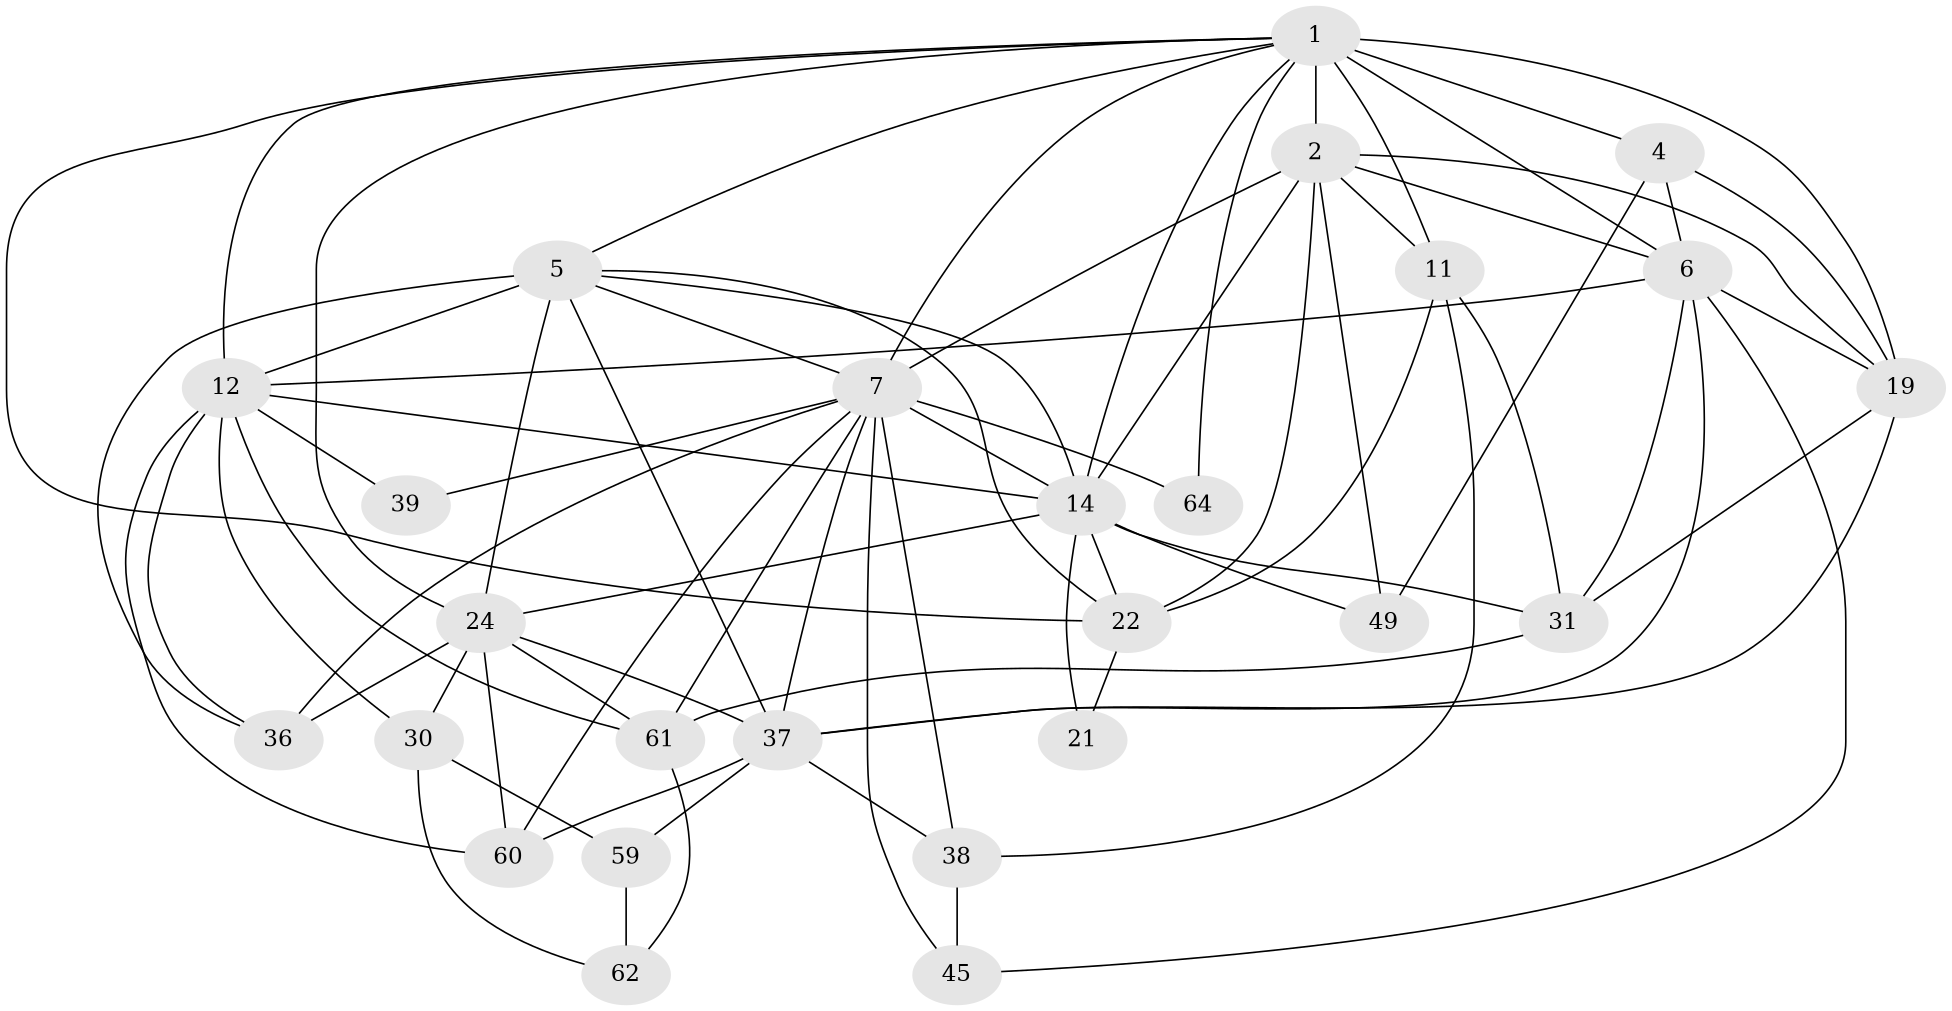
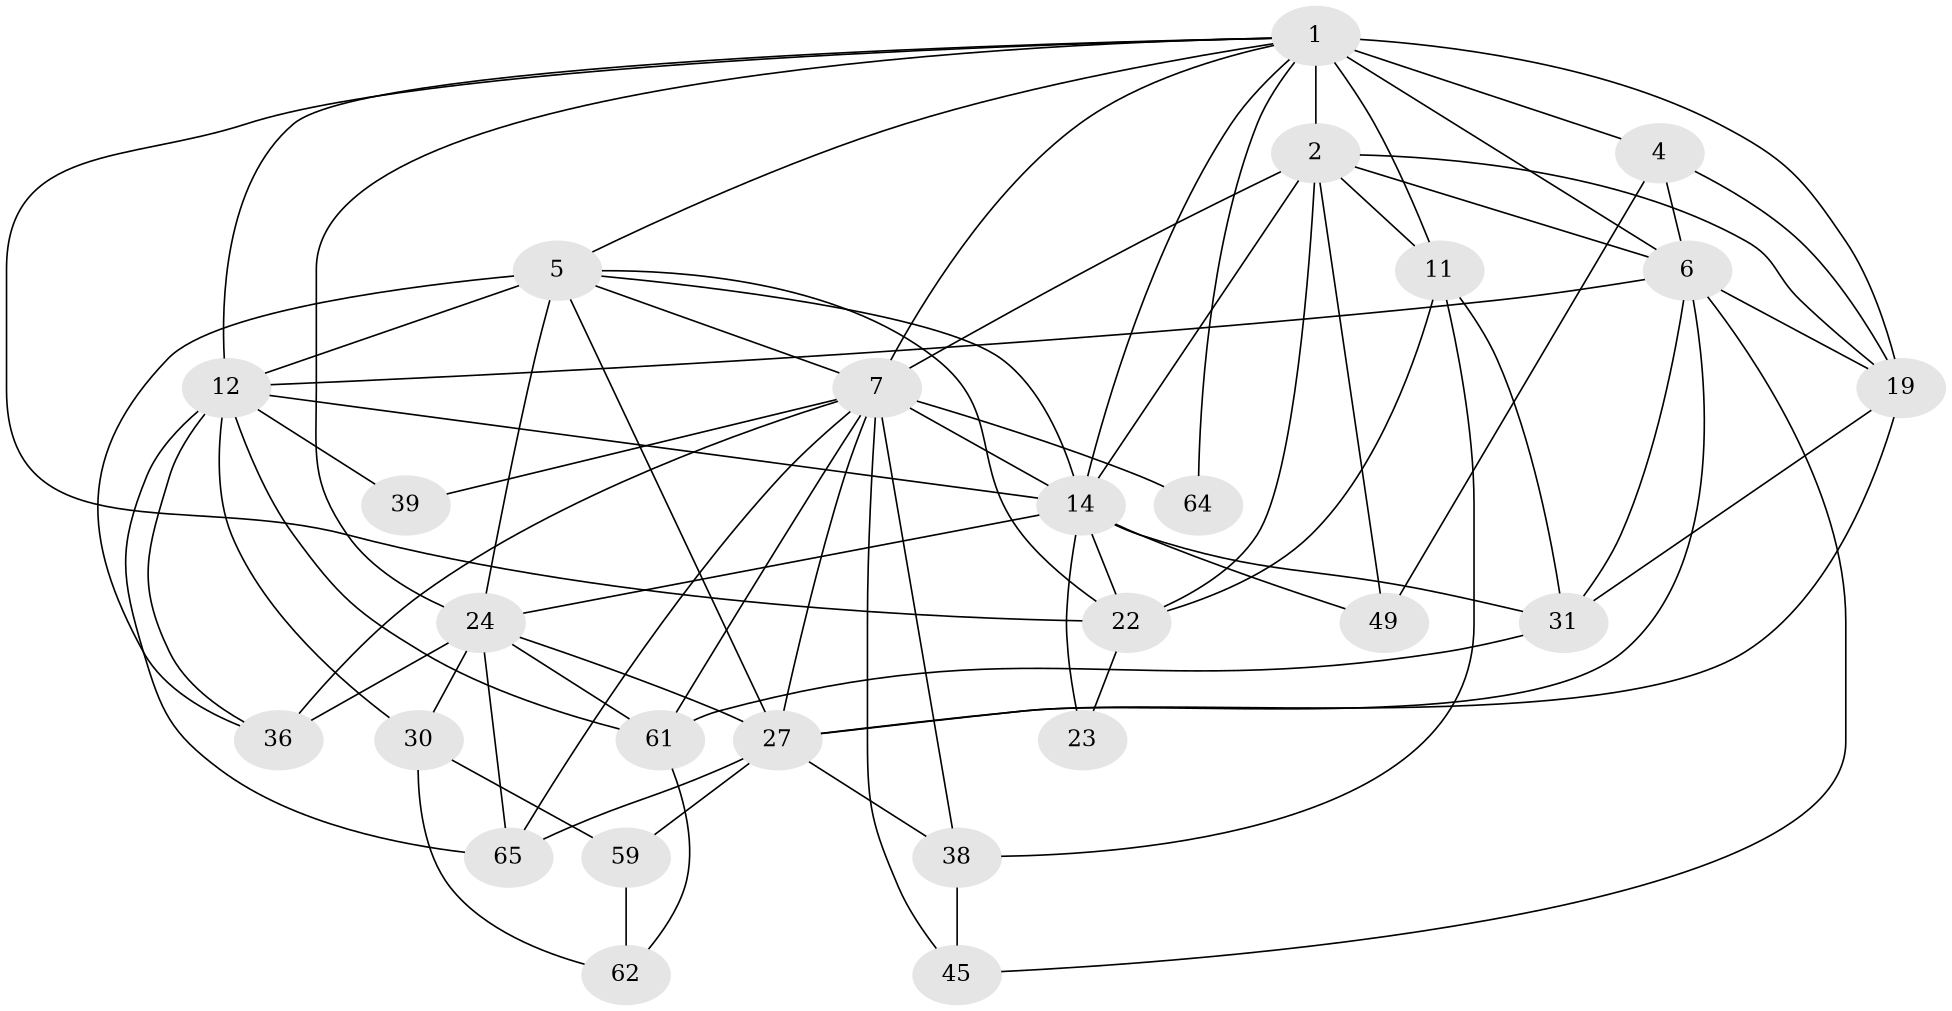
(778, 740) -> (778, 740)
(1083, 740) -> (1083, 740)
(509, 858) -> (509, 858)
